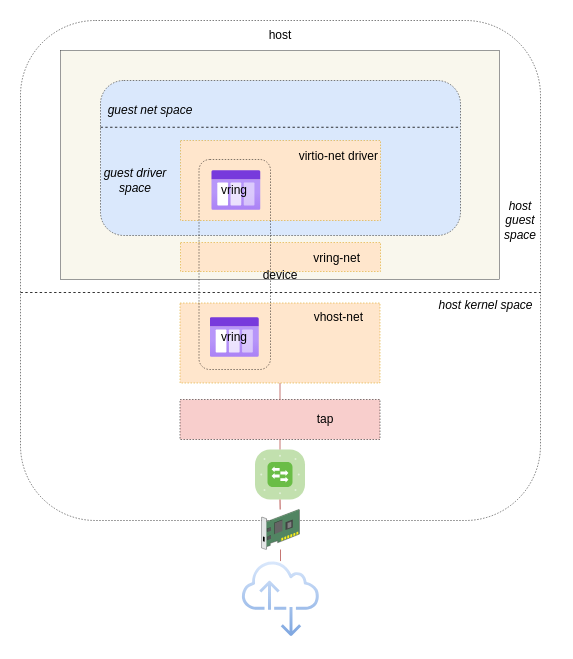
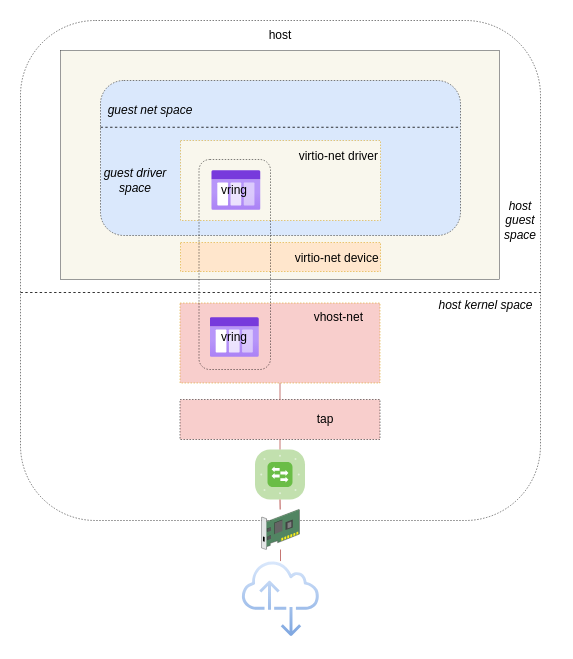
(281, 181) -> (281, 181)
(281, 258) -> (281, 258)
(280, 343) -> (280, 343)
